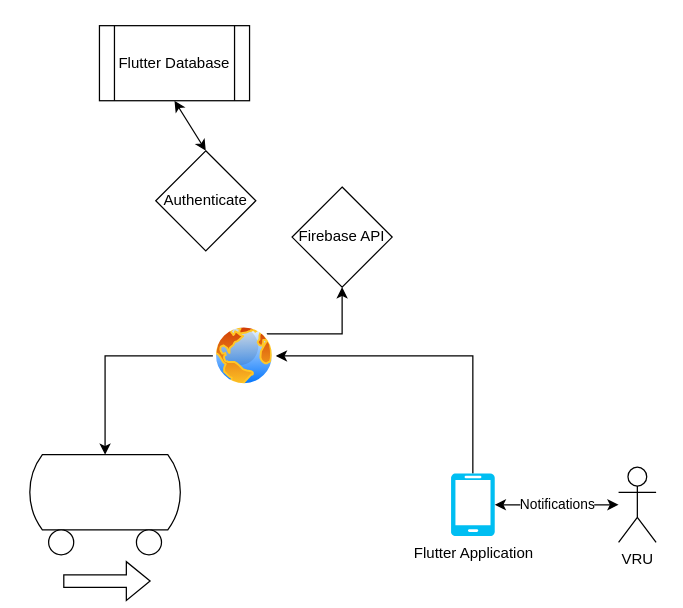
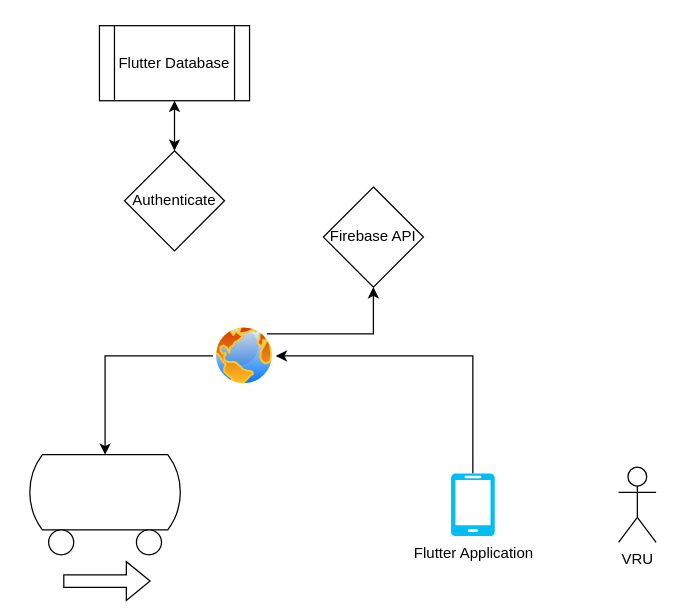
(206, 201) -> (174, 201)
(342, 237) -> (373, 237)
(556, 504) -> none
